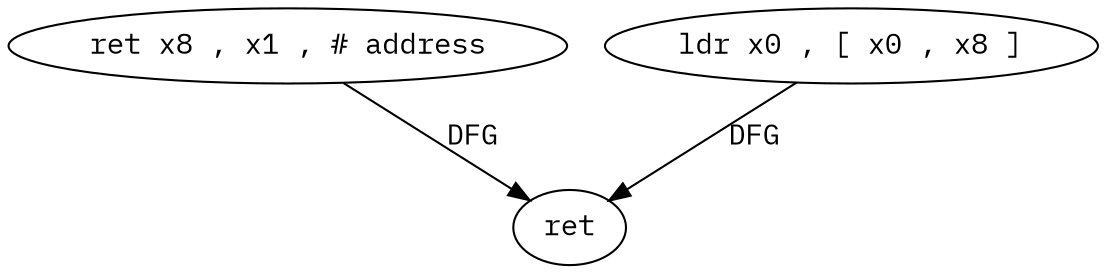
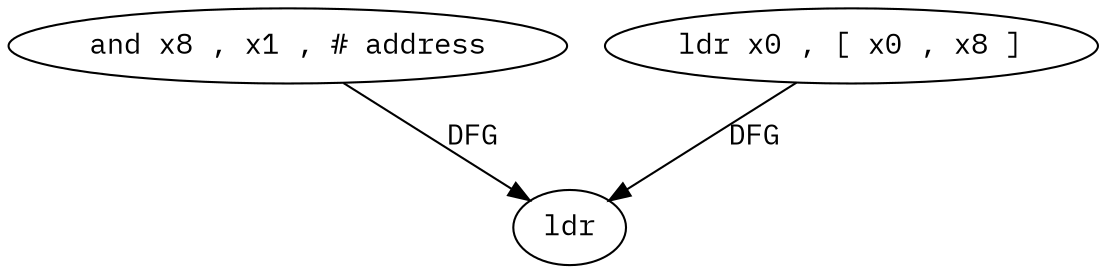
(288, 46) -> (288, 46)
(570, 228) -> (570, 228)
